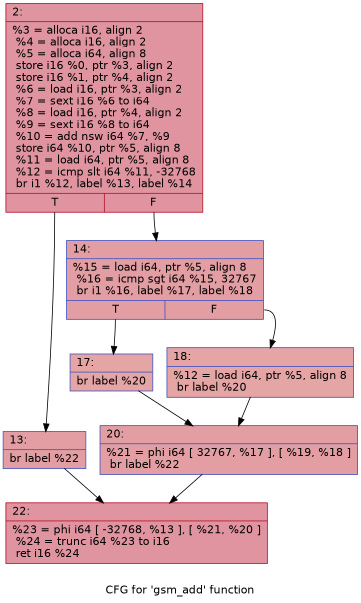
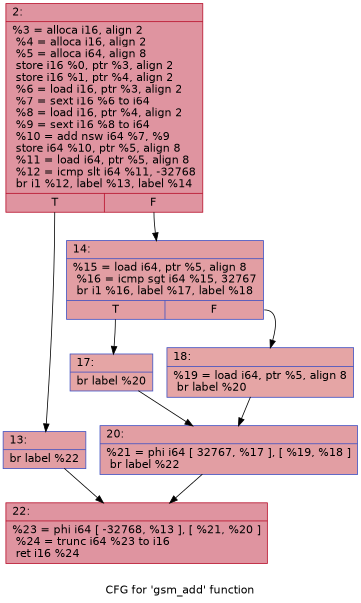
(260, 376) -> (260, 376)
